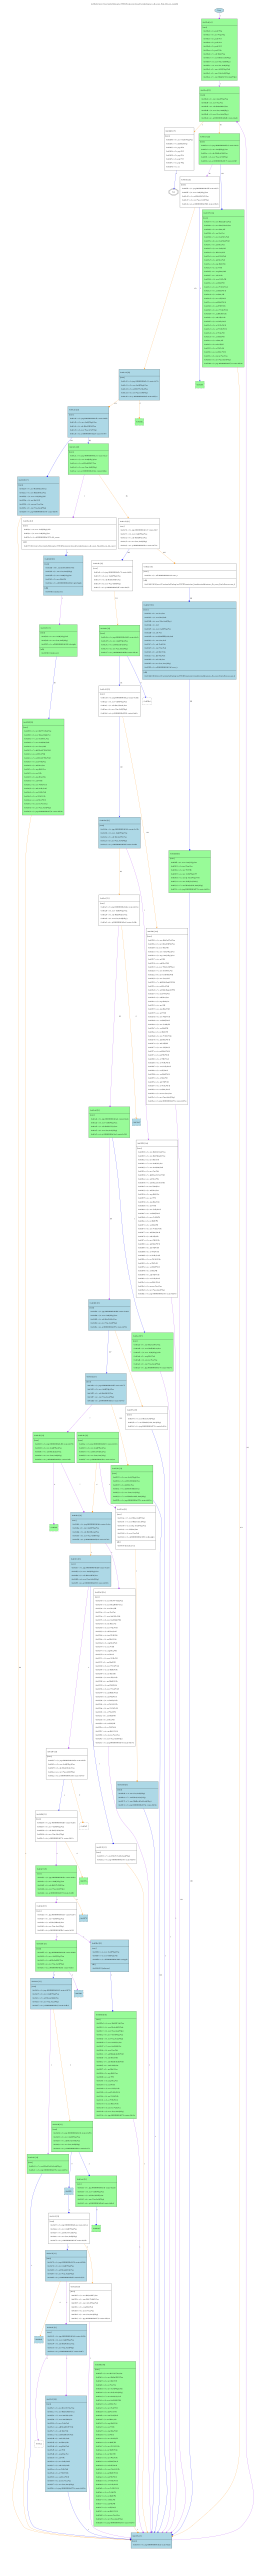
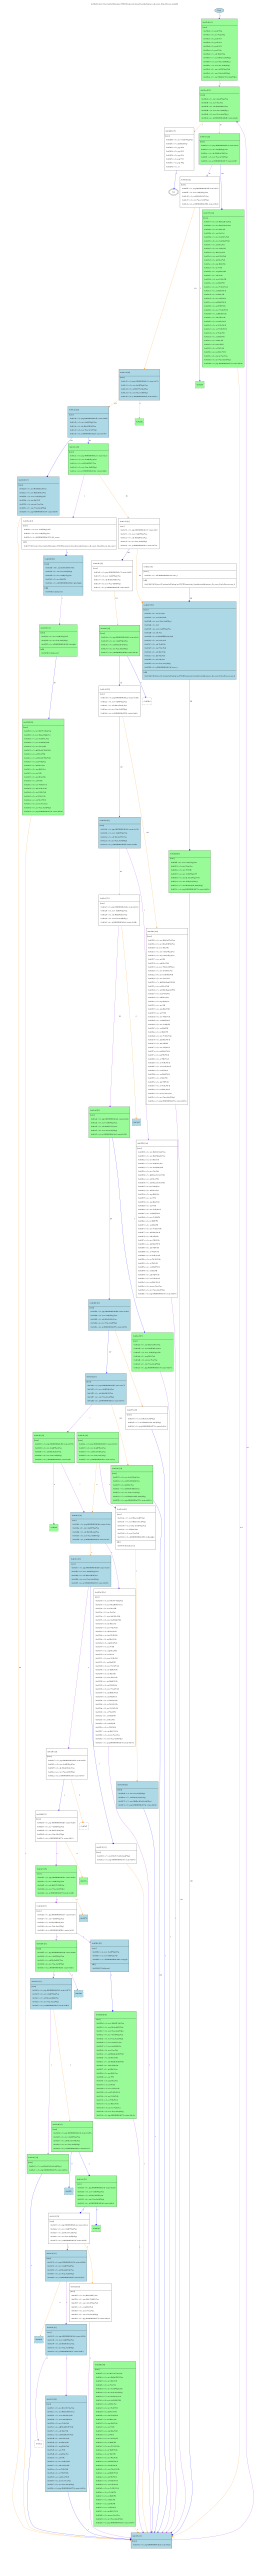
(166, 556) -> (136, 576)
(69, 2203) -> (83, 2209)
